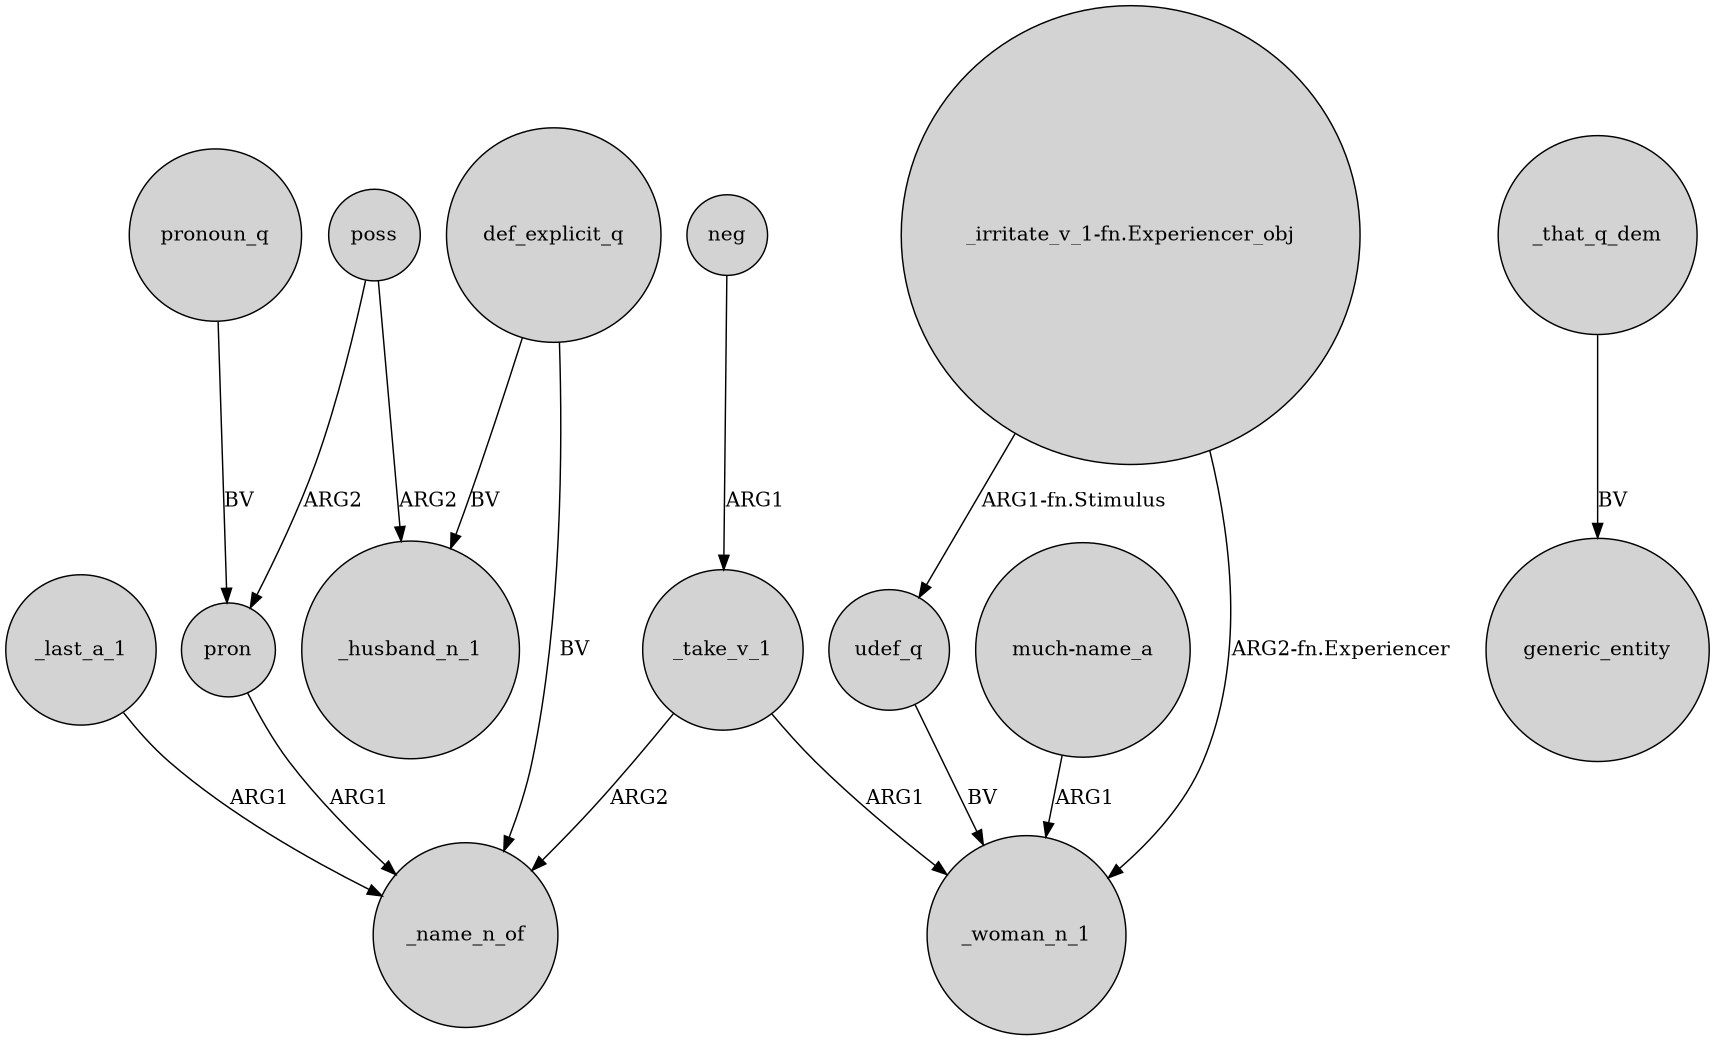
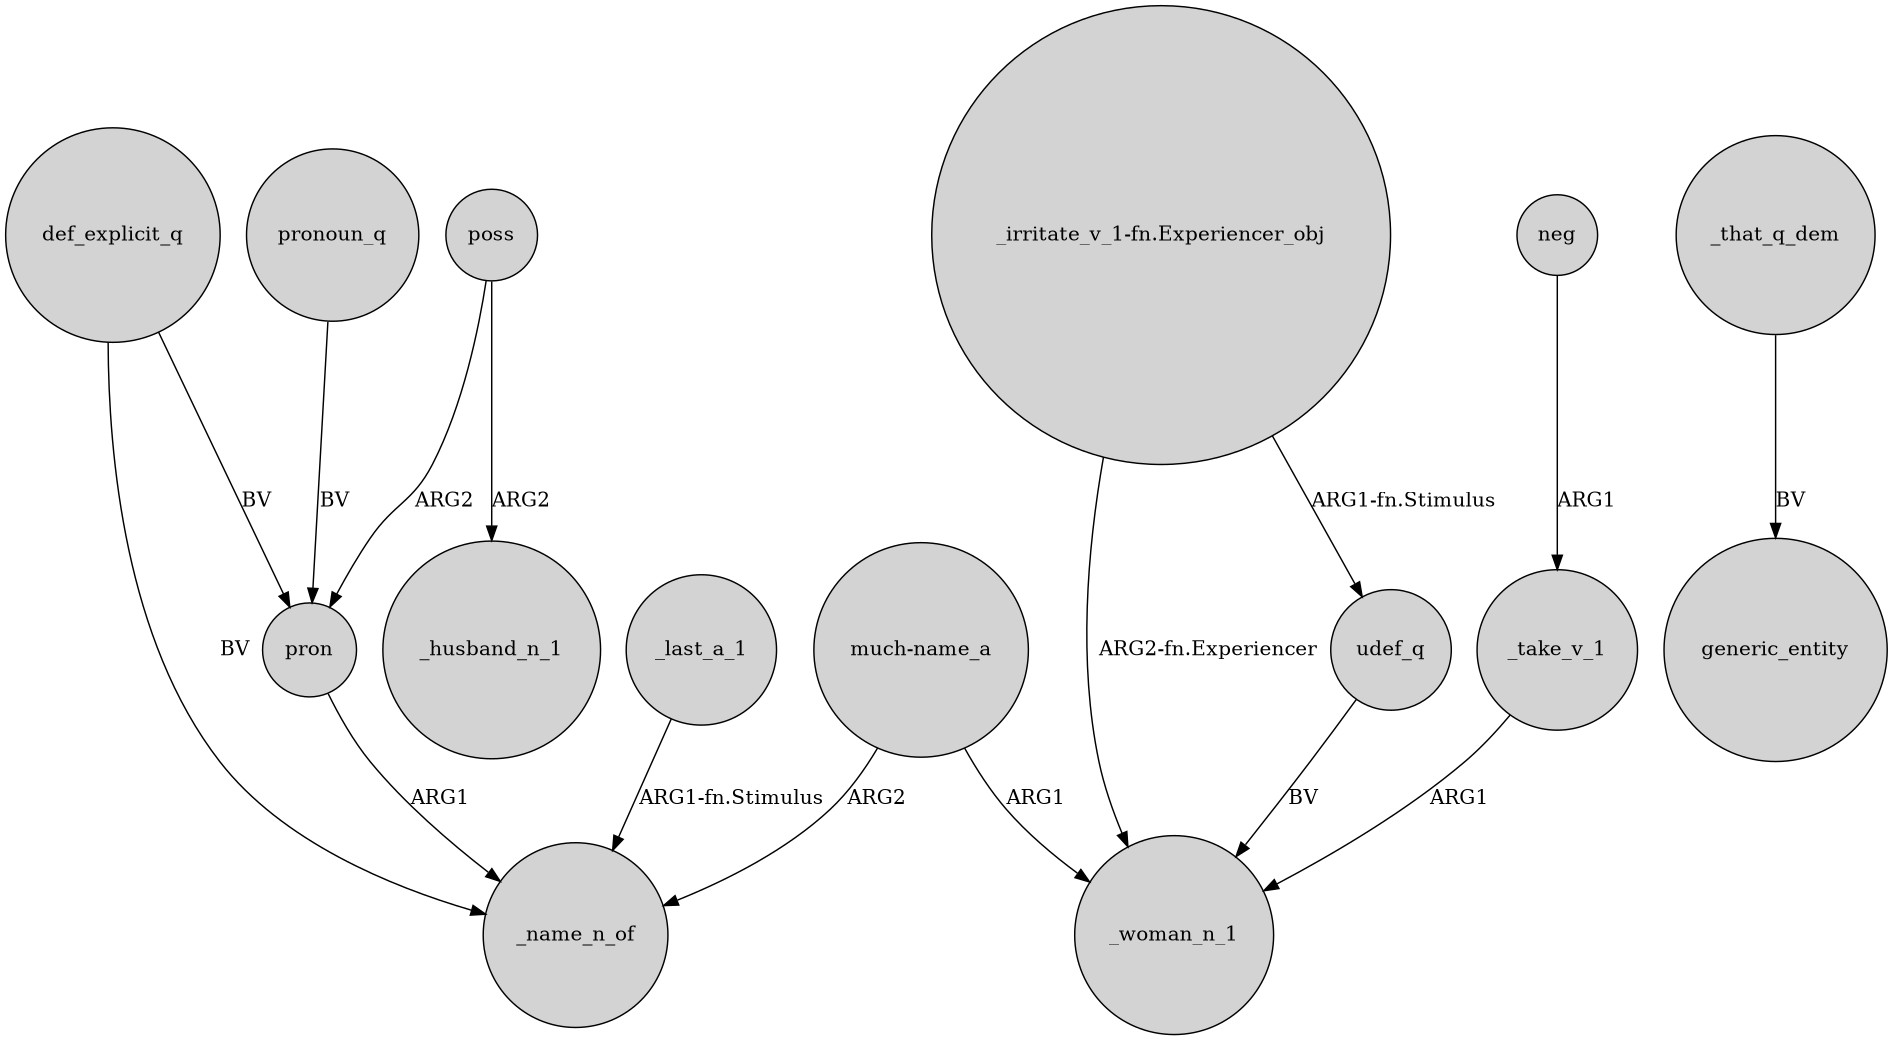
(490, 437) -> (221, 463)
(610, 788) -> (791, 841)
(260, 799) -> (732, 799)
